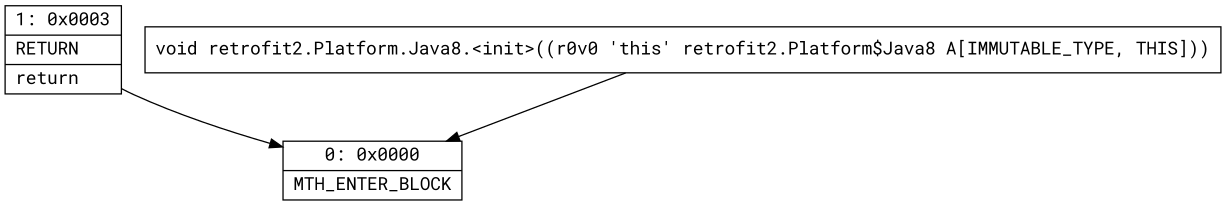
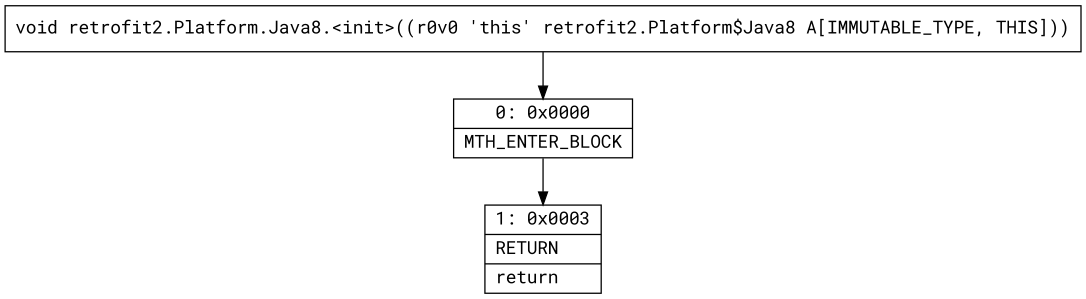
(195, 119) -> (543, 175)
